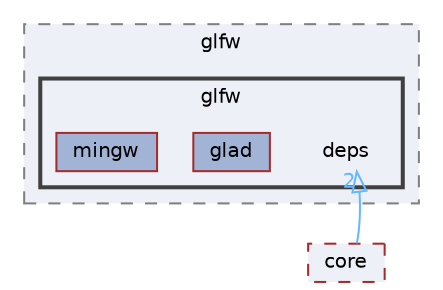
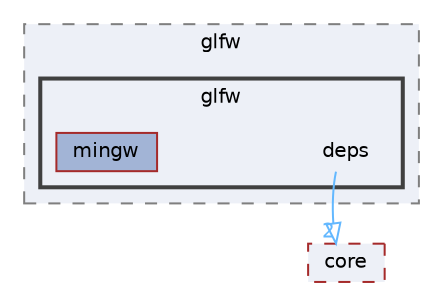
(232, 152) -> none
(360, 218) -> (333, 197)
